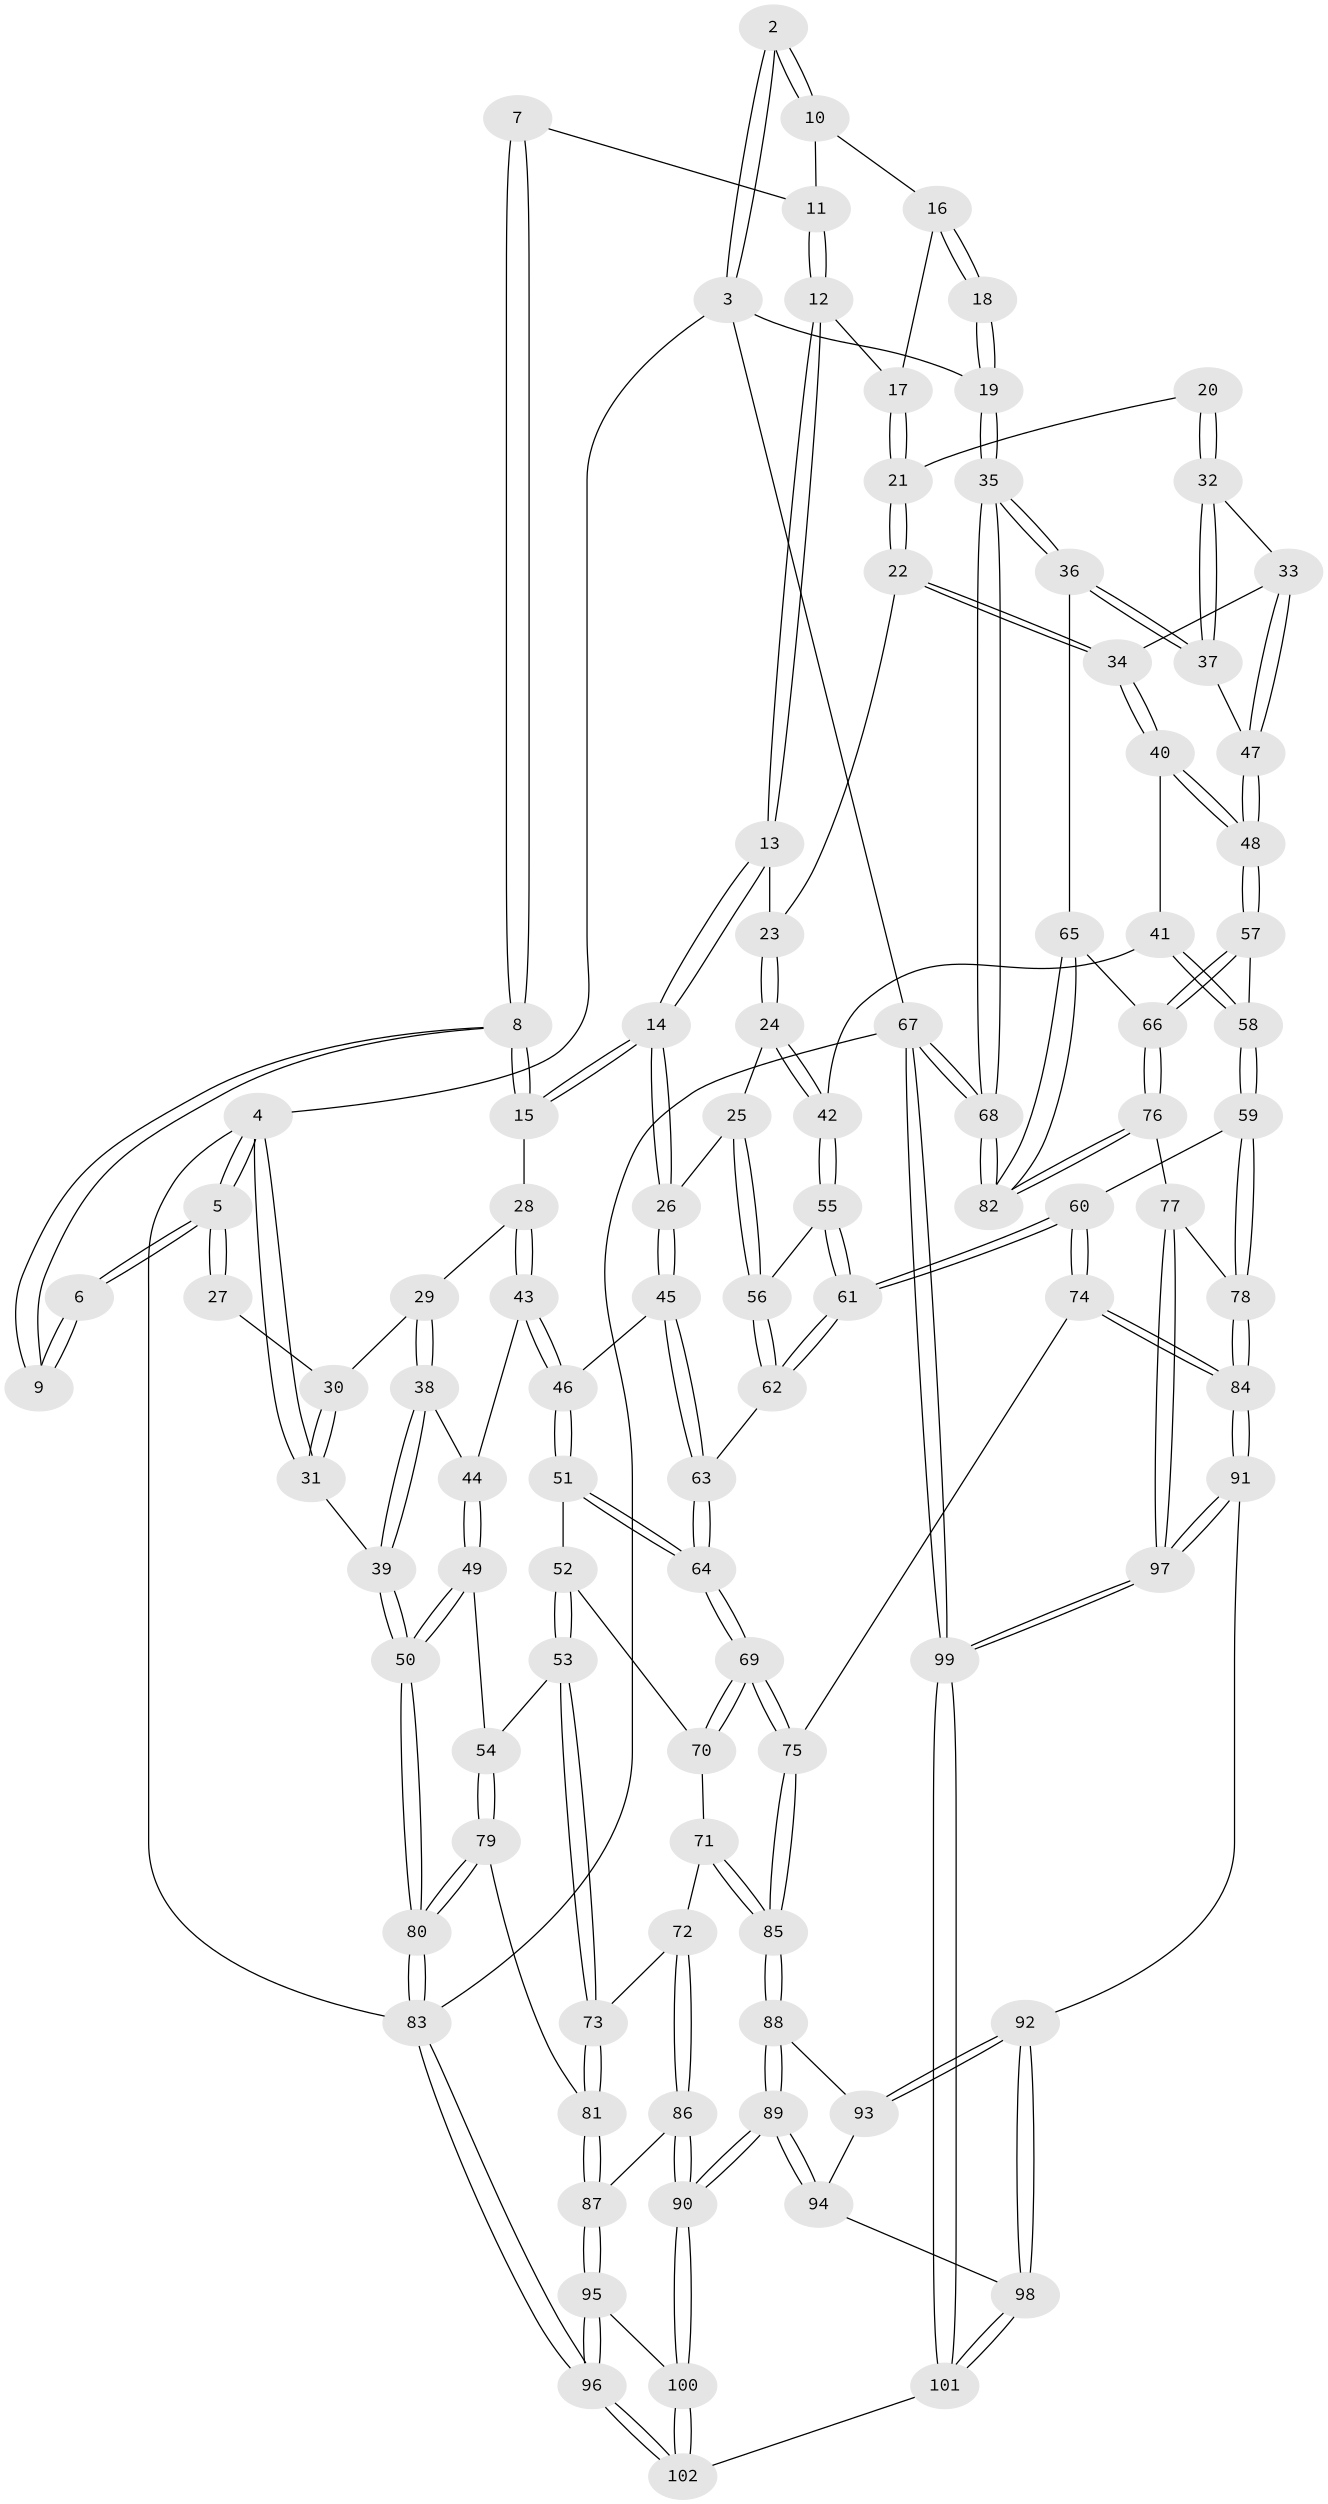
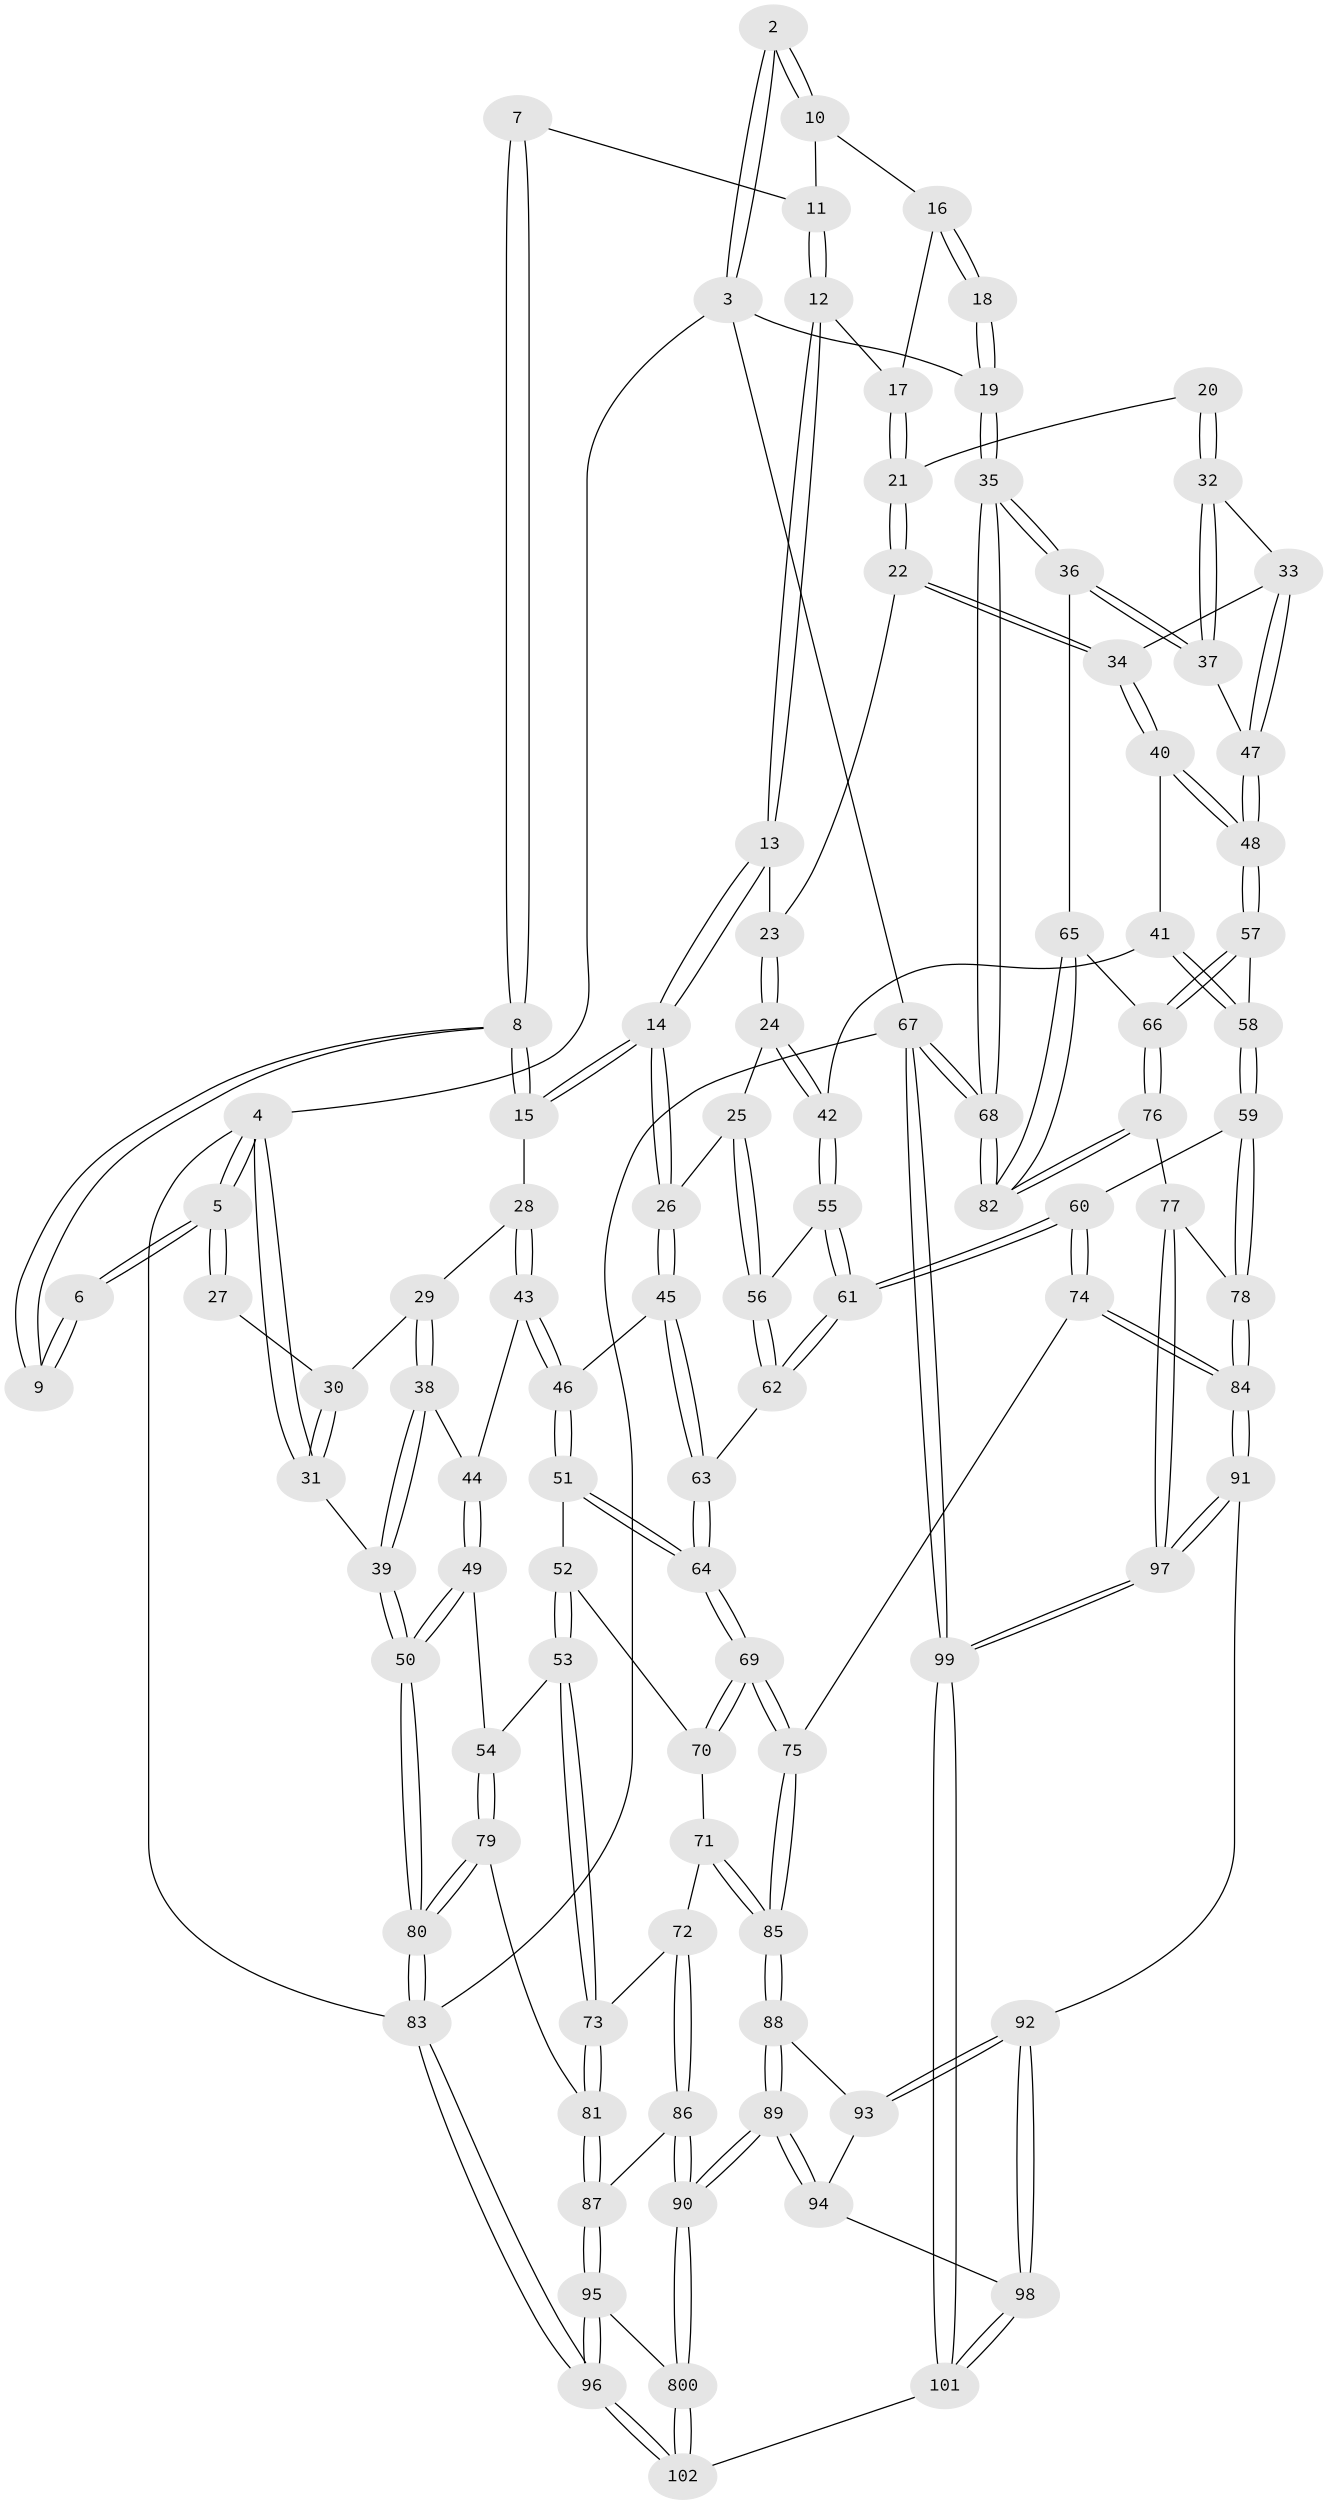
(683, 2386) -> (683, 2386)
